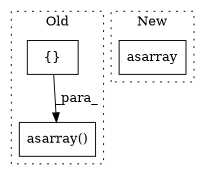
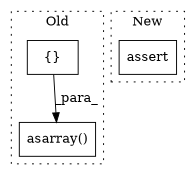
(153, 57) -> (148, 57)
